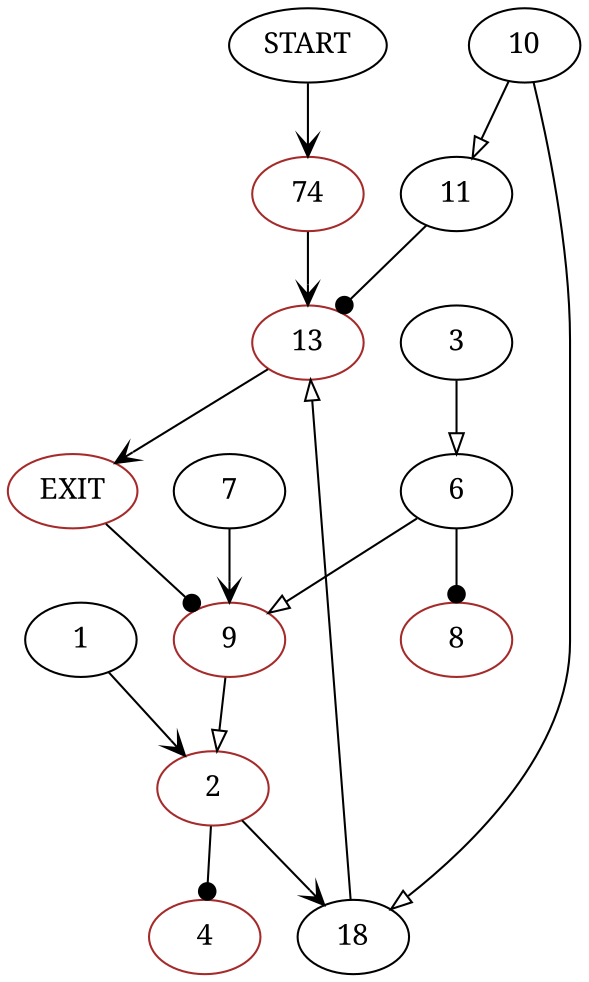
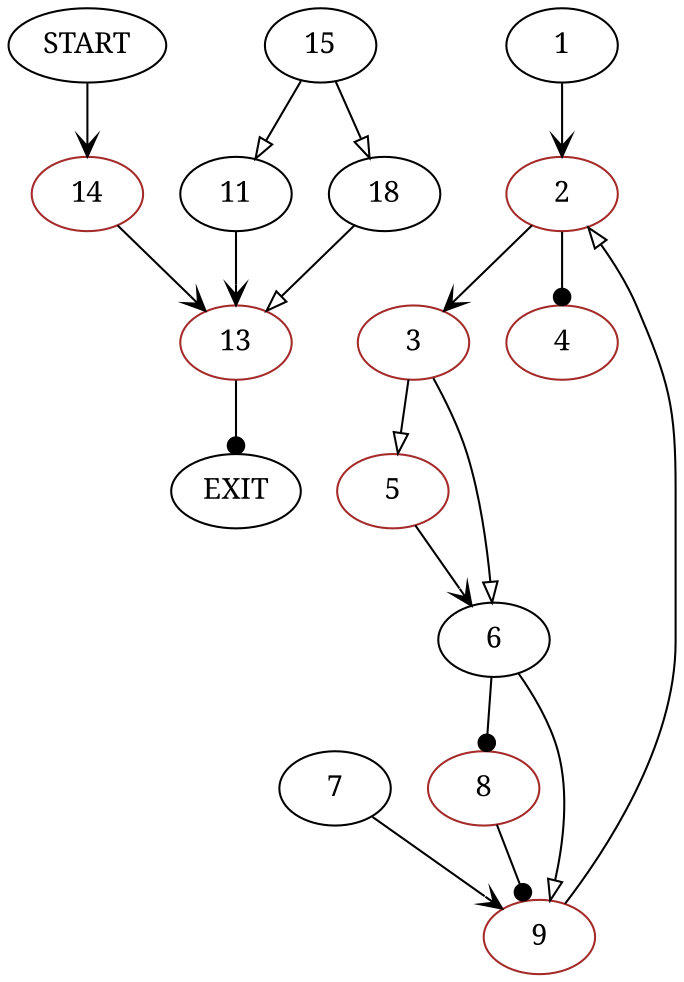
(525, 45) -> (321, 45)
(308, 194) -> (87, 194)
(389, 262) -> (236, 258)
(457, 343) -> (414, 343)
(201, 411) -> (236, 409)
(73, 491) -> (236, 491)
none -> (393, 491)
(146, 560) -> (508, 854)
(276, 855) -> (495, 261)
